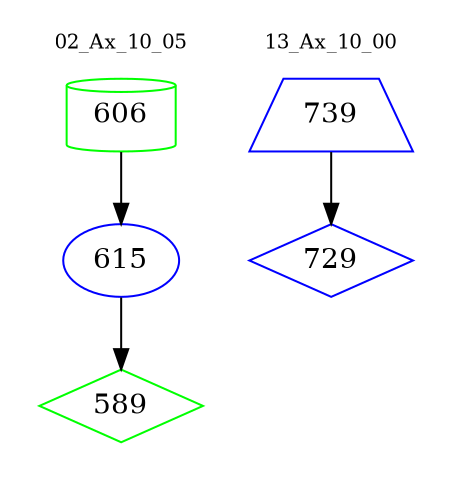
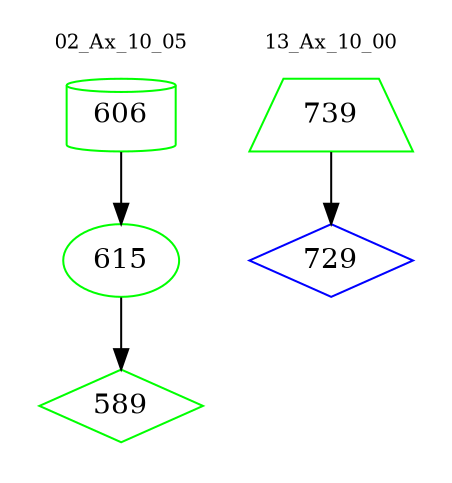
(331, 115) -> (331, 115)
(121, 261) -> (121, 261)
